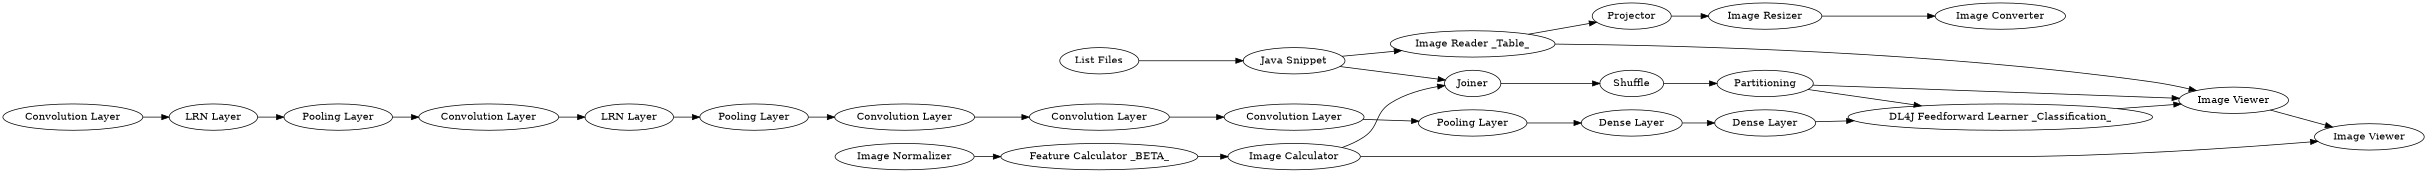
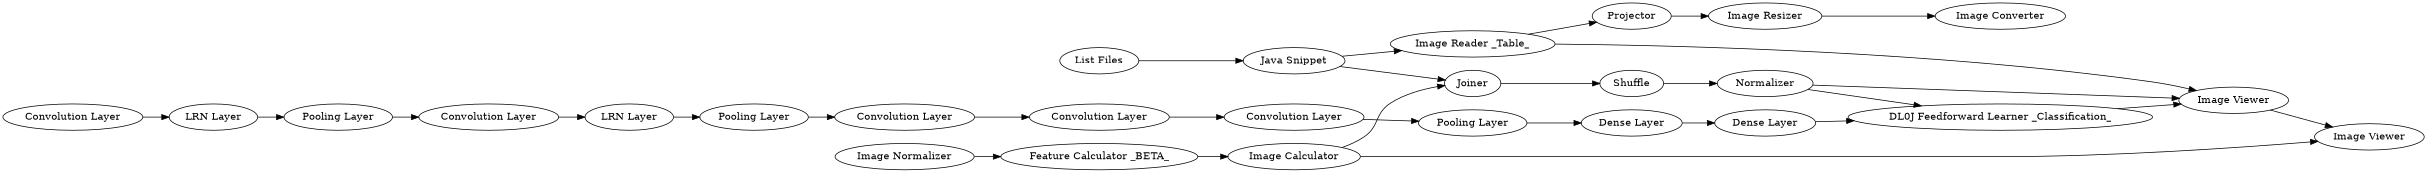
(1765, 83) -> (1765, 83)
(2000, 117) -> (2000, 117)
